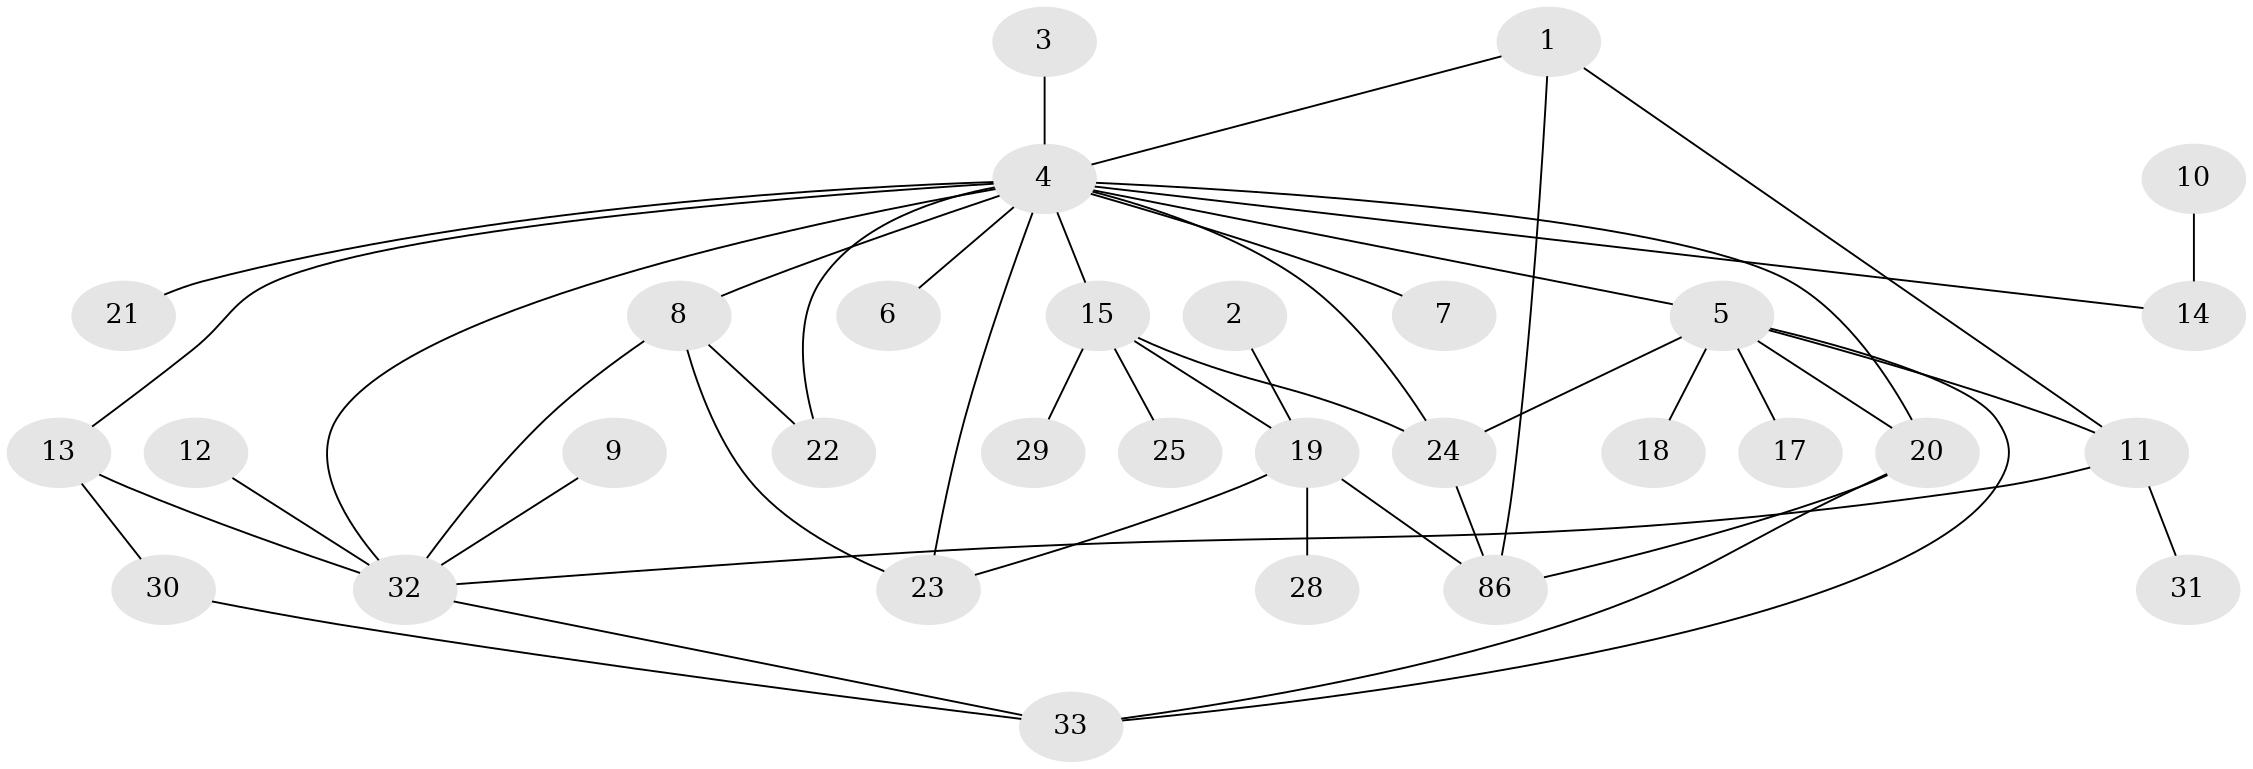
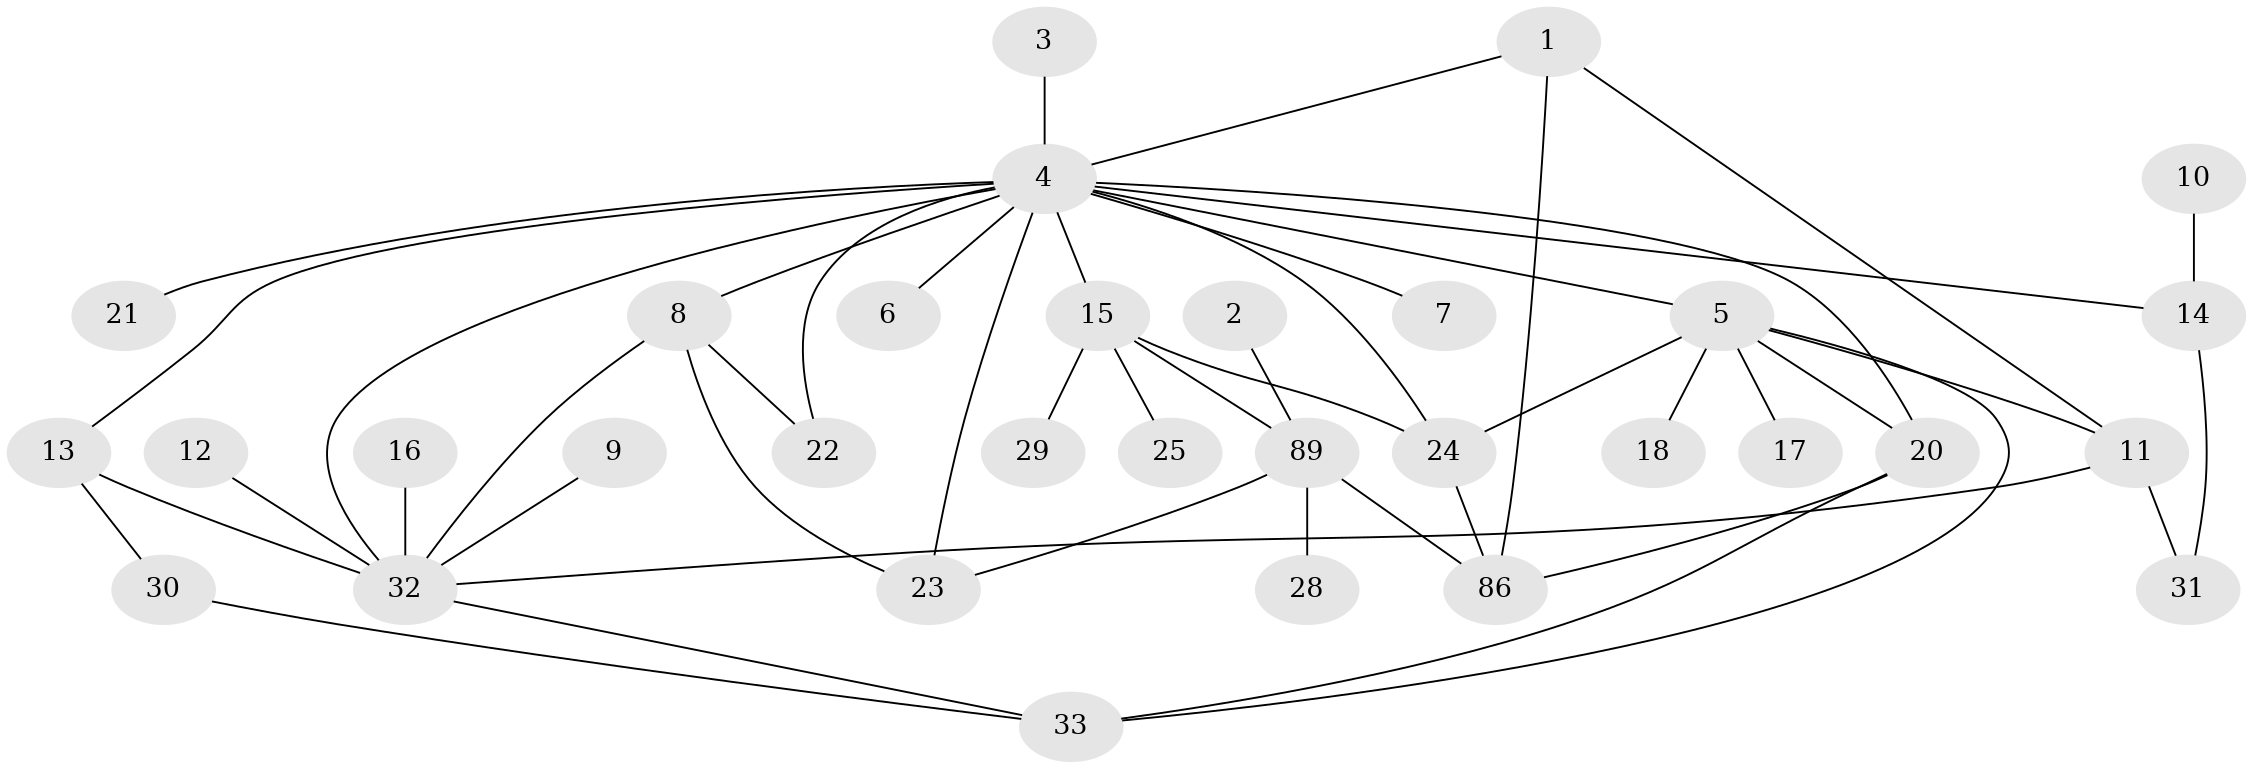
none -> (405, 453)
(1307, 453) -> (1307, 453)
none -> (2207, 453)
